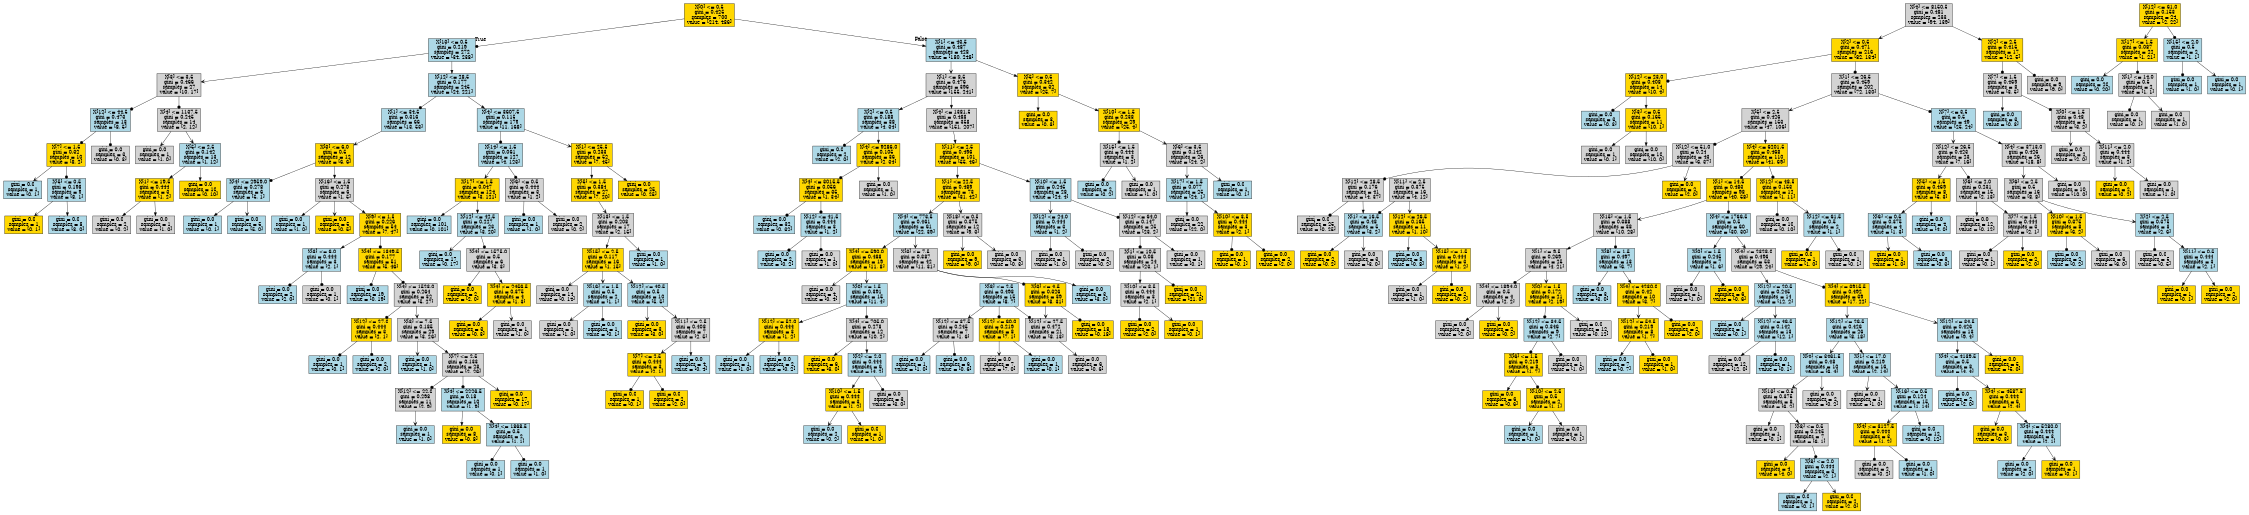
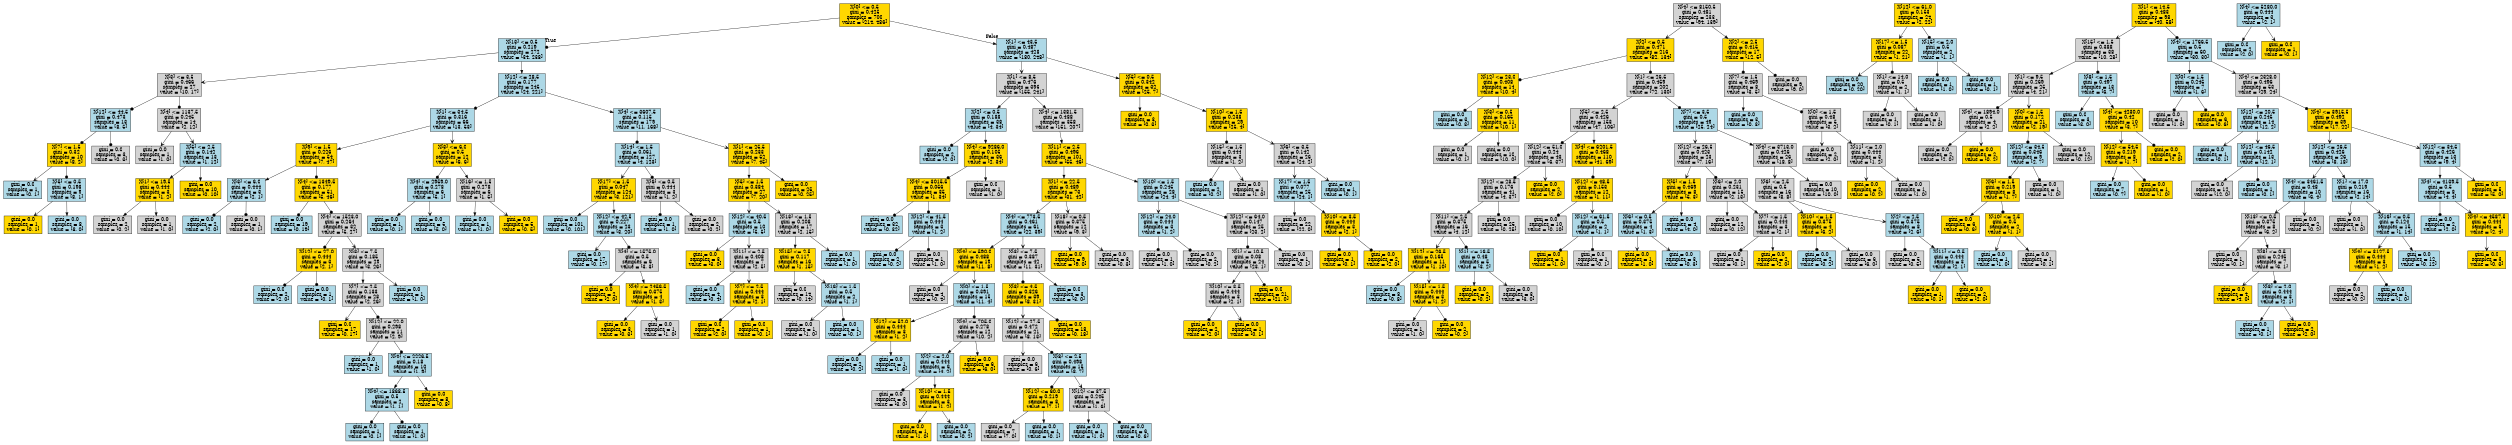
(1748, 171) -> none
(356, 206) -> (385, 137)
(1363, 206) -> (1476, 206)
(2067, 225) -> (1817, 225)
(624, 276) -> (749, 206)
(1021, 311) -> (1044, 346)
(463, 381) -> (397, 346)
(2020, 416) -> none
